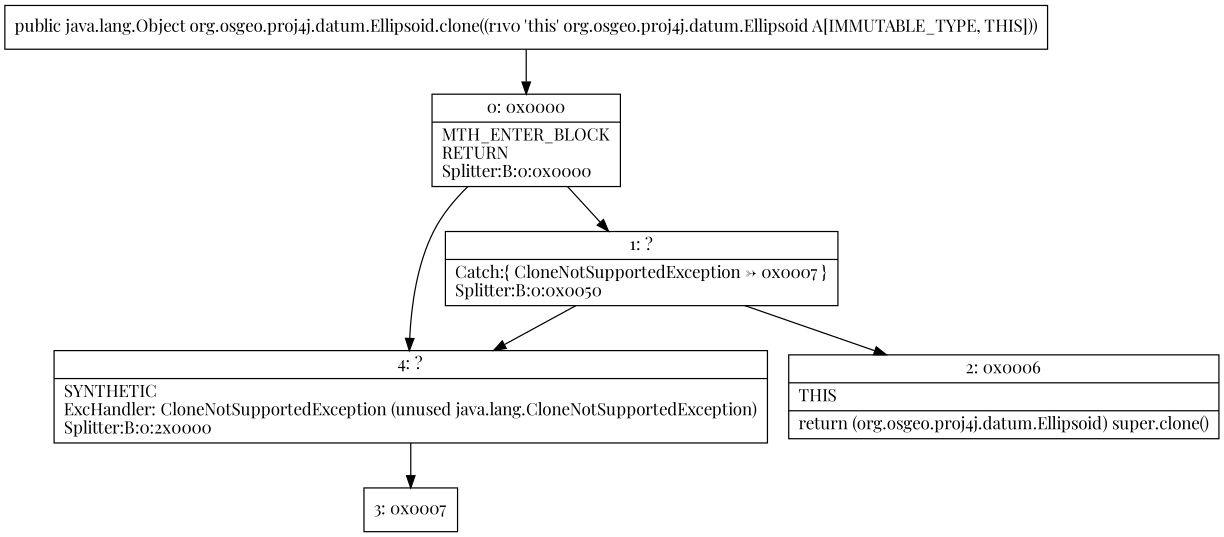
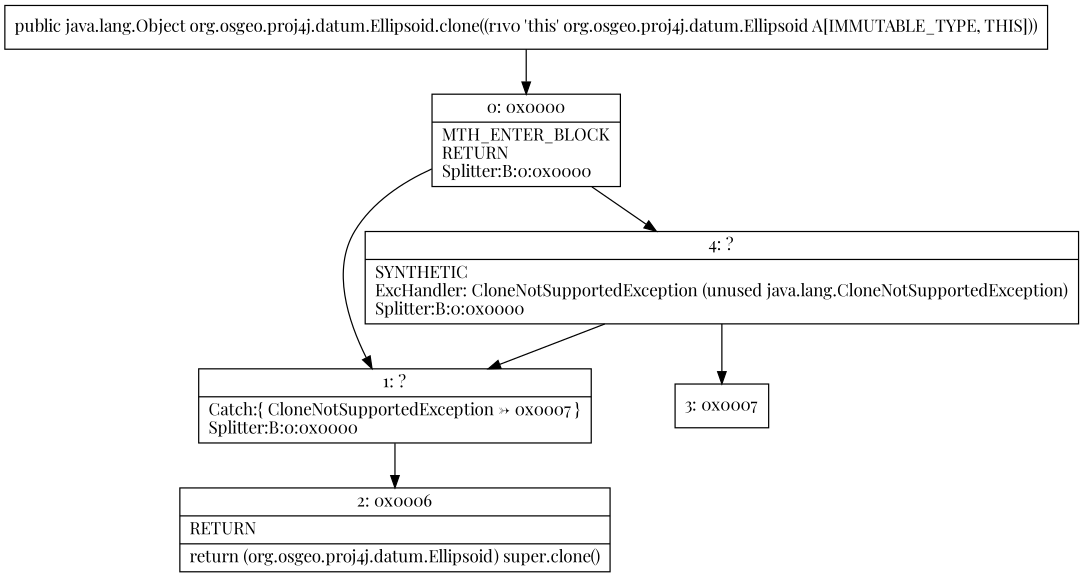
(529, 291) -> (284, 428)
(540, 325) -> (552, 344)
(818, 396) -> (223, 529)
(138, 428) -> (450, 309)
